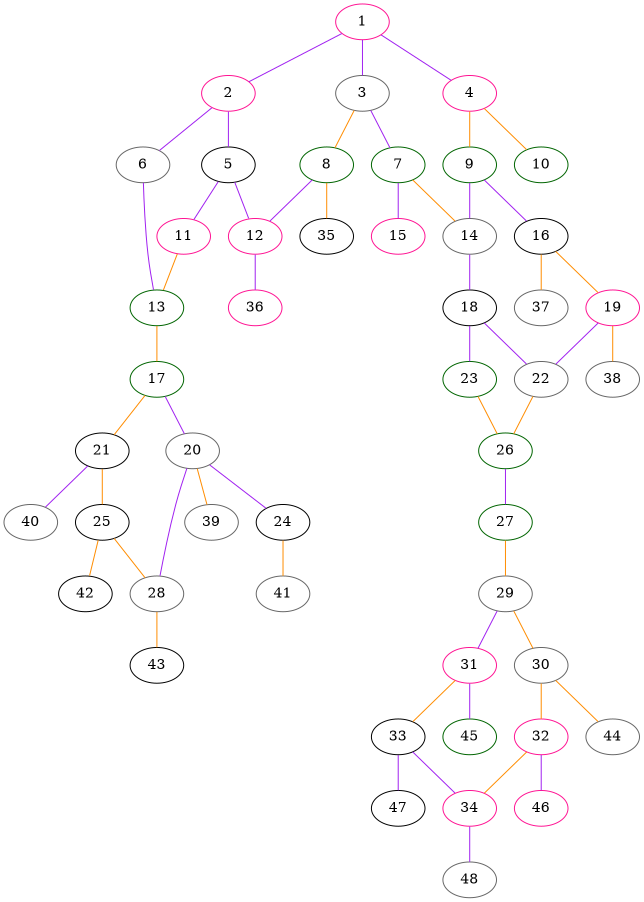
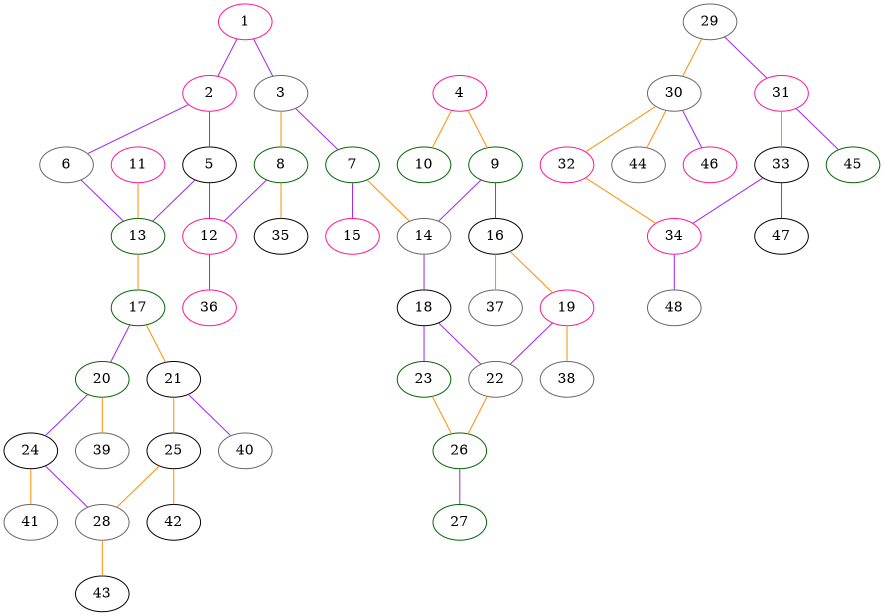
(416, 58) -> none
(206, 201) -> (174, 200)
(193, 451) -> (102, 379)
(171, 522) -> (66, 486)
(505, 558) -> none
(541, 773) -> (692, 129)
